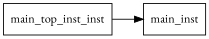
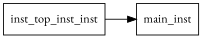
(58, 19) -> (54, 19)
